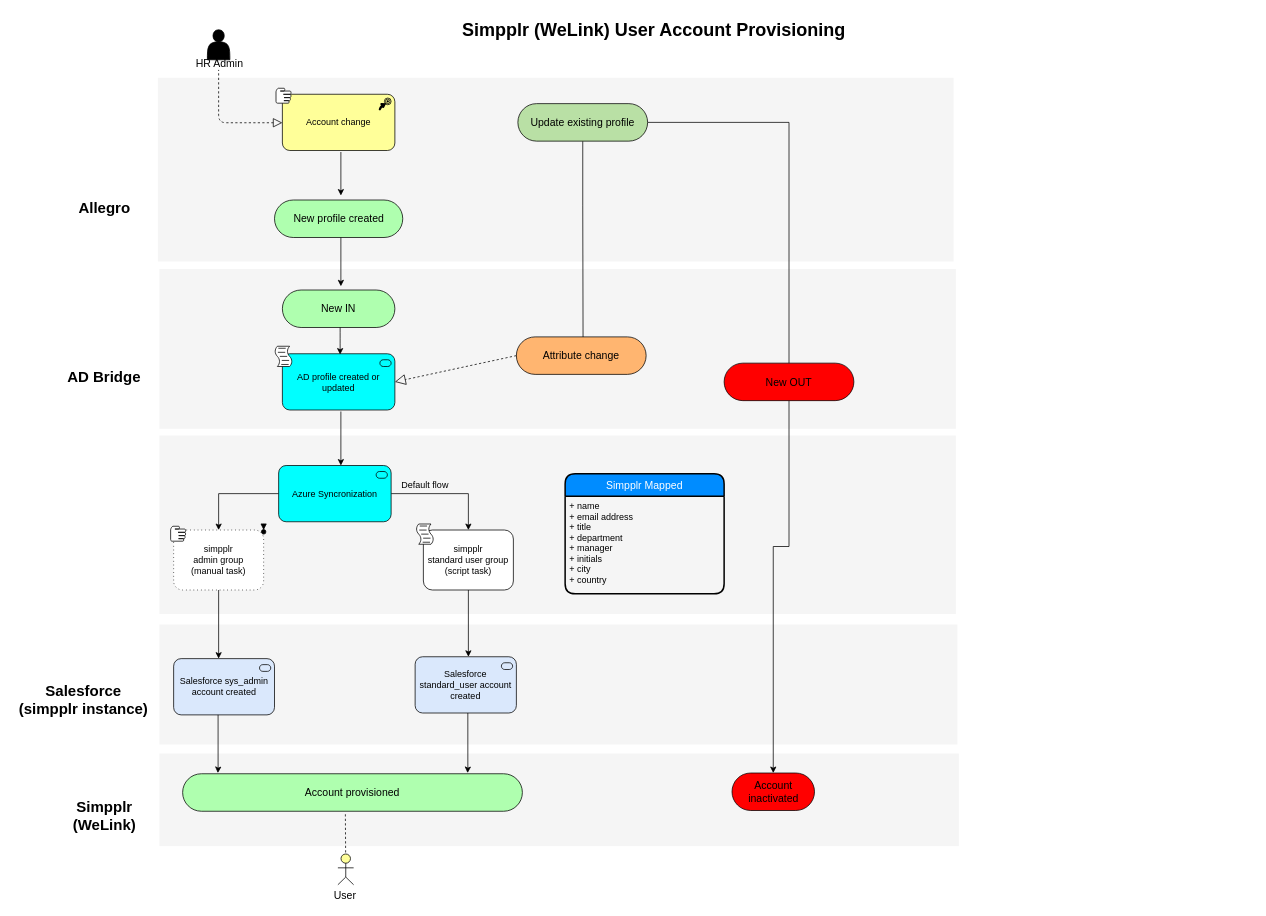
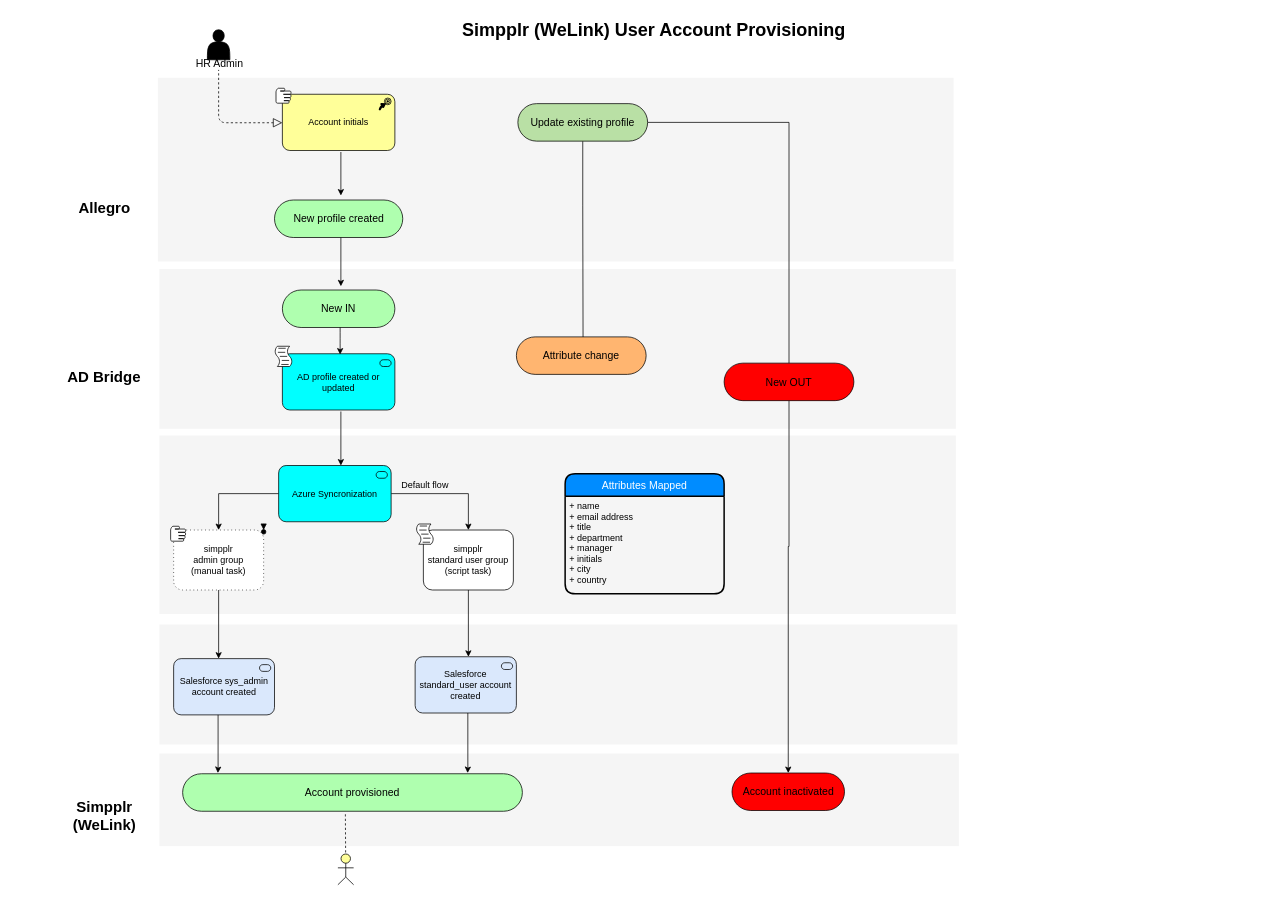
(339, 123) -> (339, 123)
(461, 367) -> none
(644, 486) -> (644, 486)
(83, 699) -> none
(773, 792) -> (788, 792)
(348, 893) -> none
